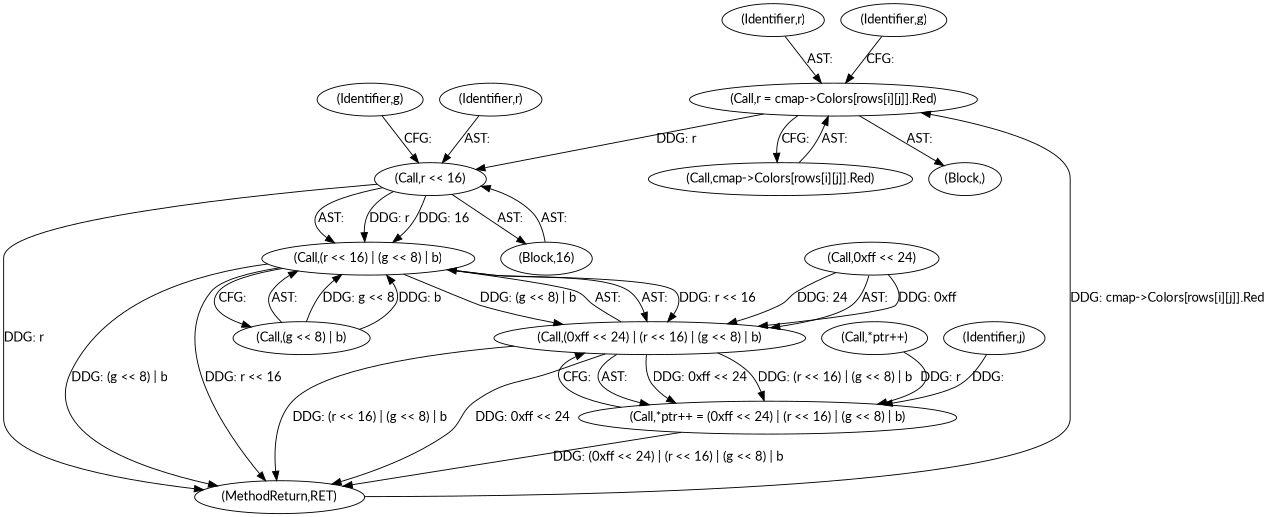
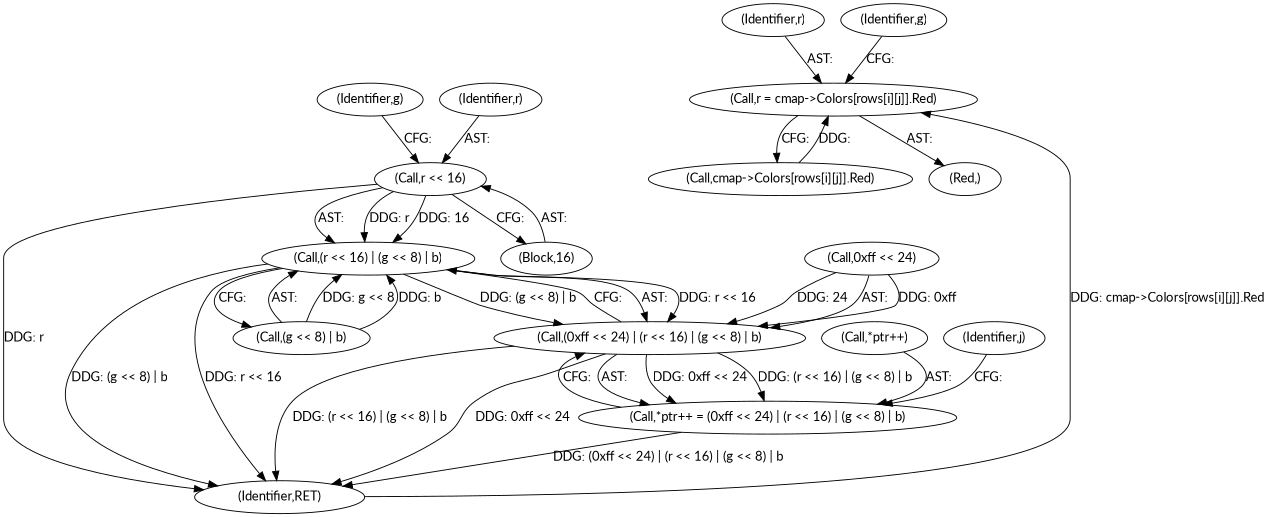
(837, 139) -> (837, 139)
(624, 141) -> none
(965, 179) -> (965, 179)
(512, 219) -> (512, 219)
(610, 298) -> (610, 298)
(941, 378) -> (941, 378)
(990, 378) -> (990, 378)
(280, 497) -> (280, 497)
